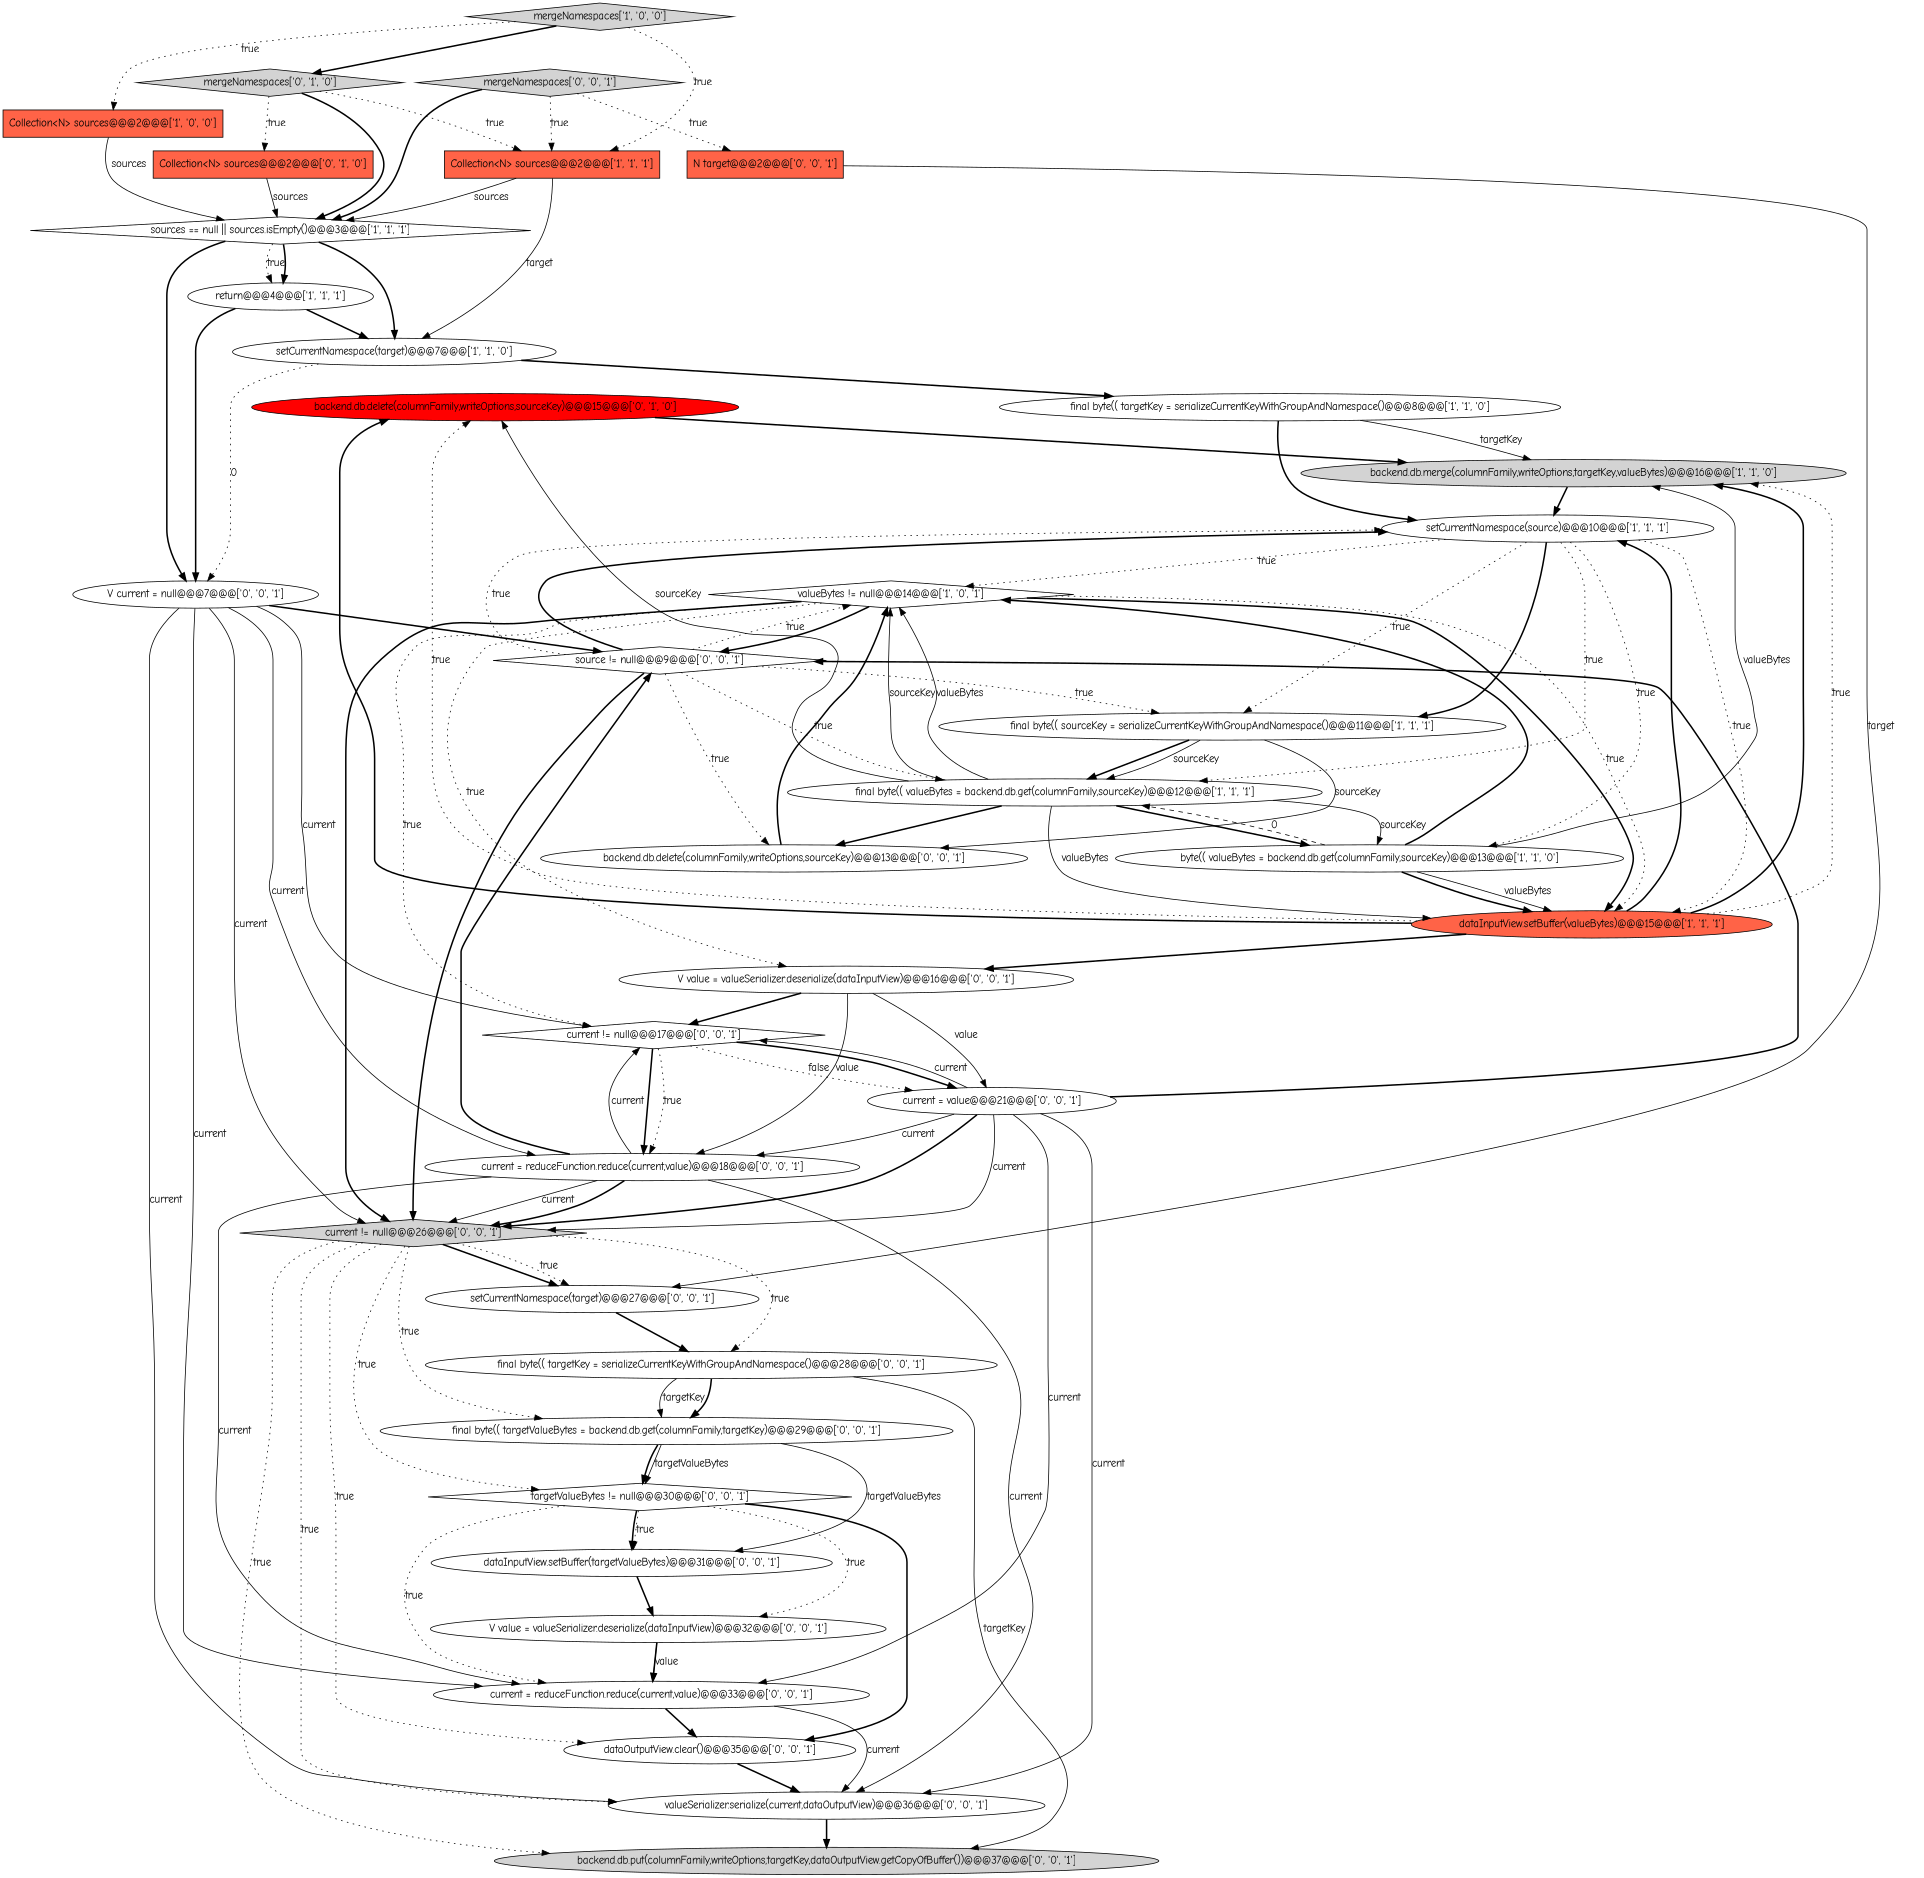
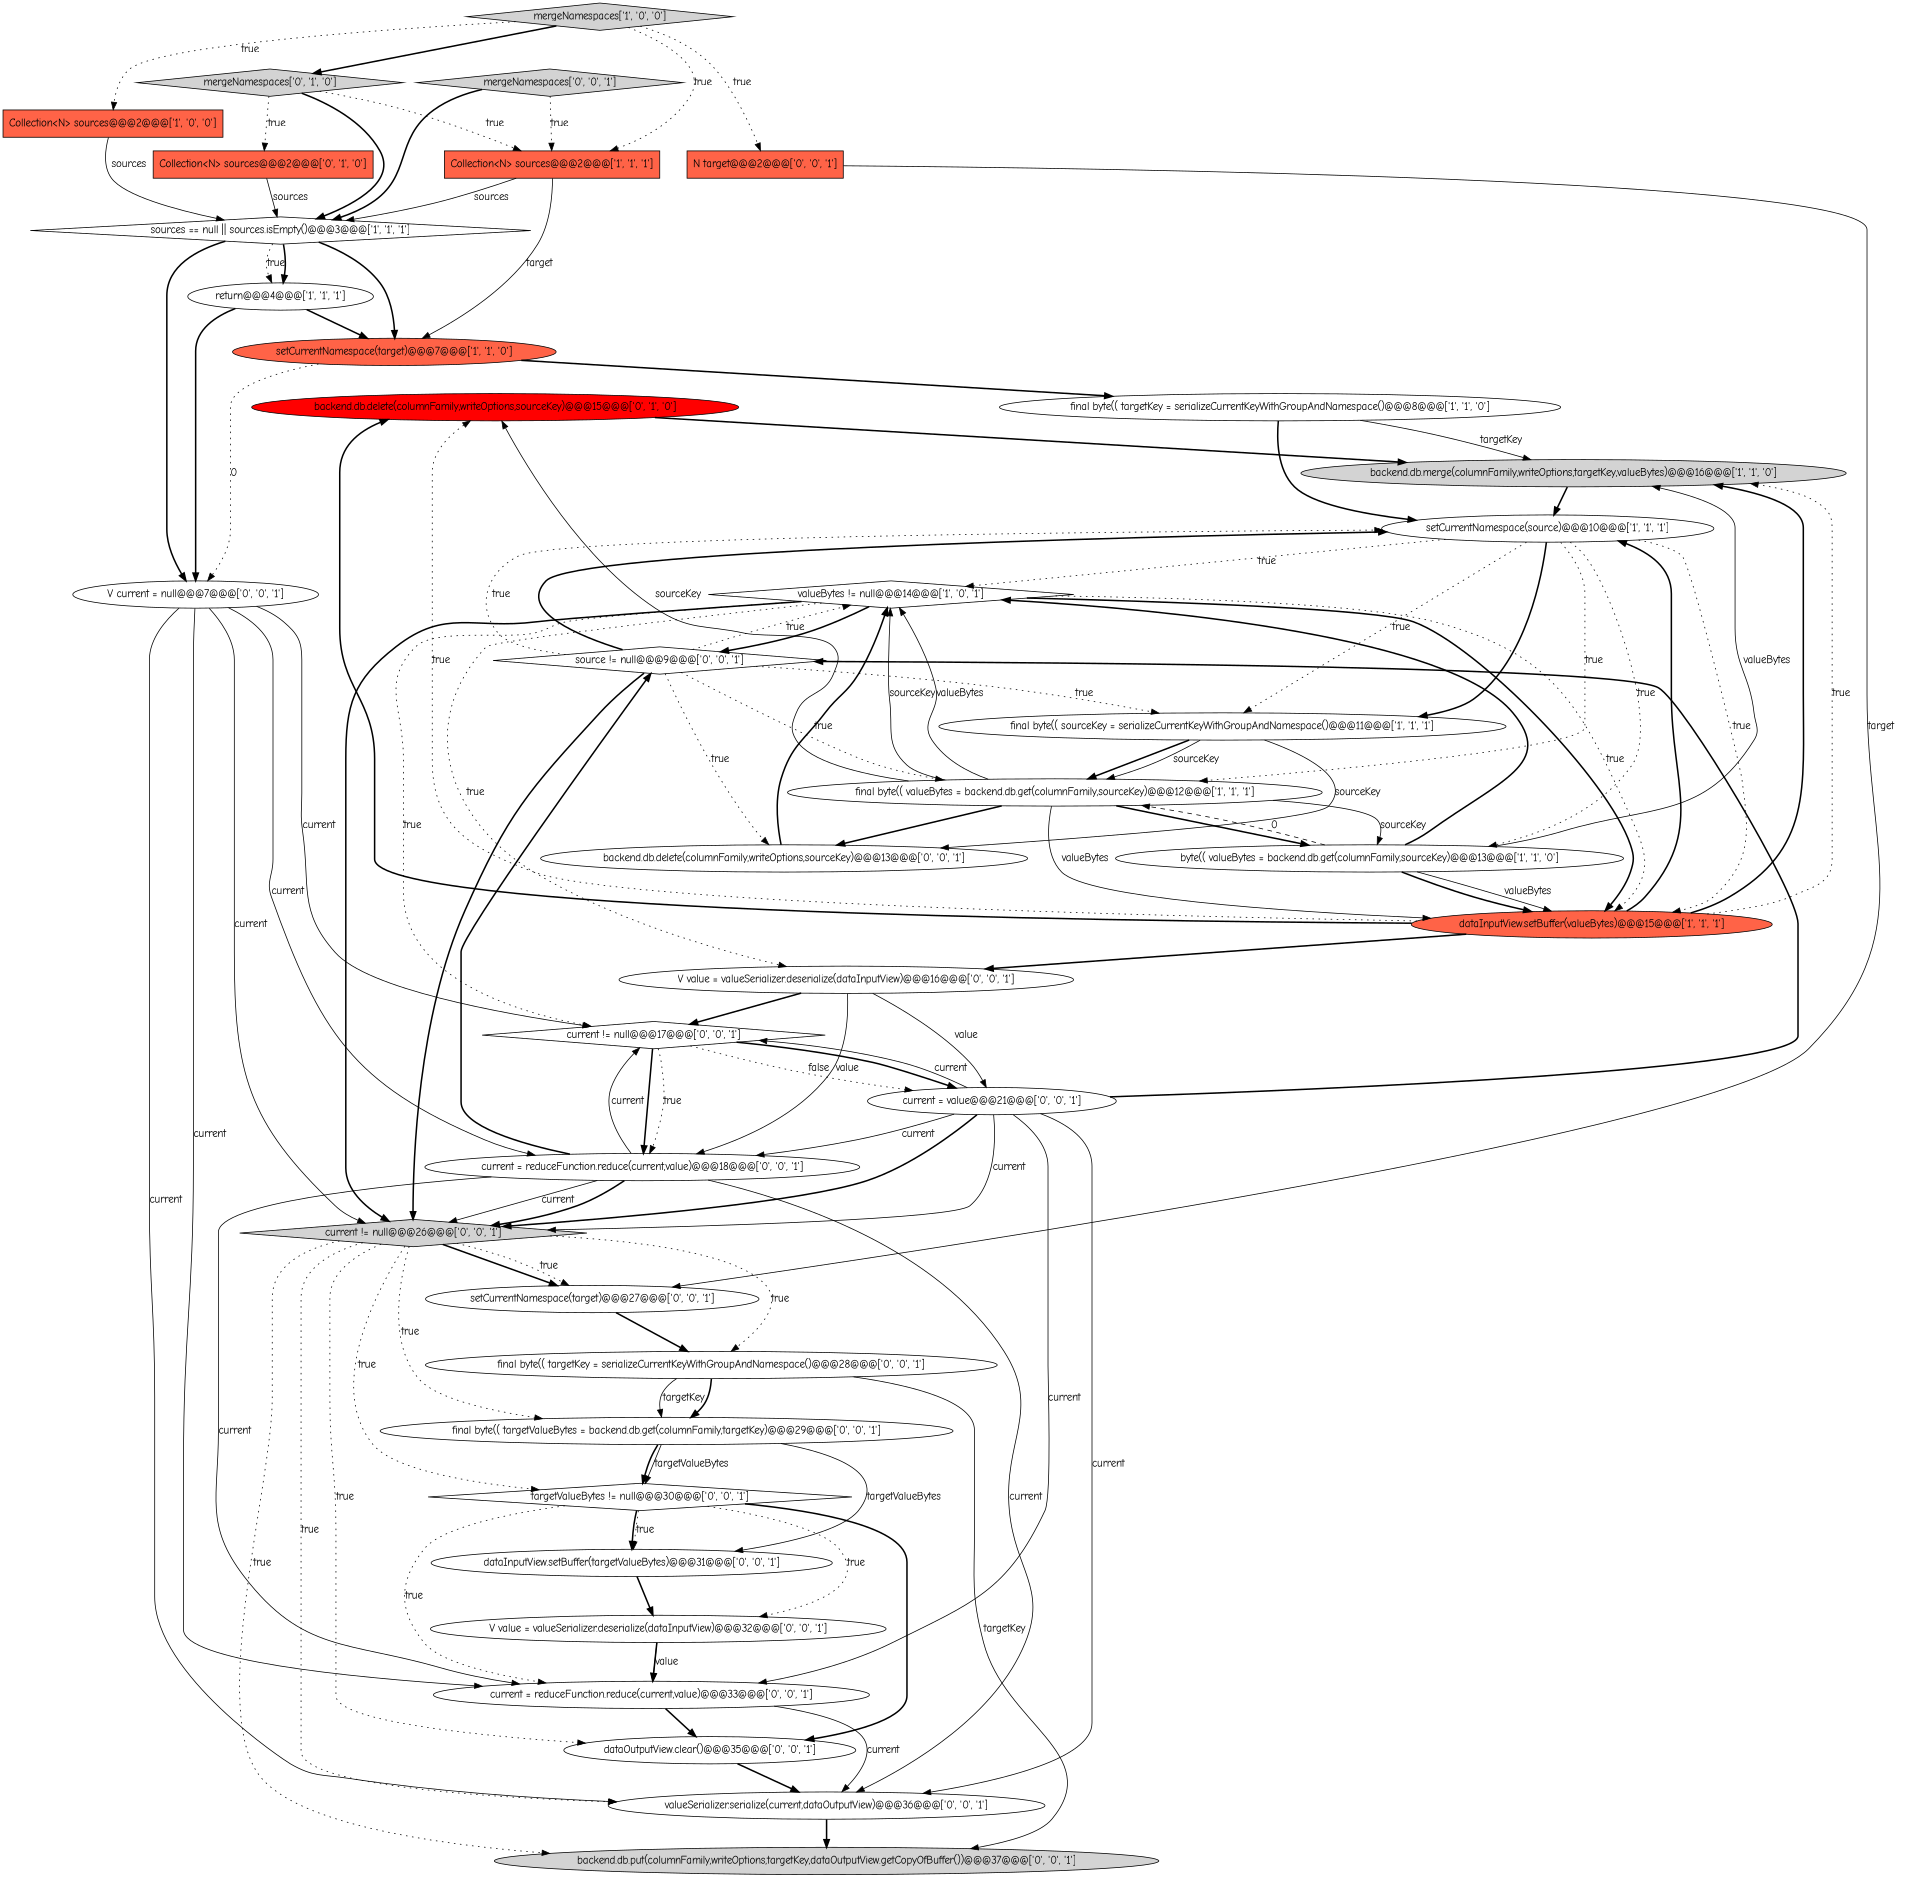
(650, 121) -> (715, 69)
(394, 352) -> (394, 352)
(415, 626) -> none
